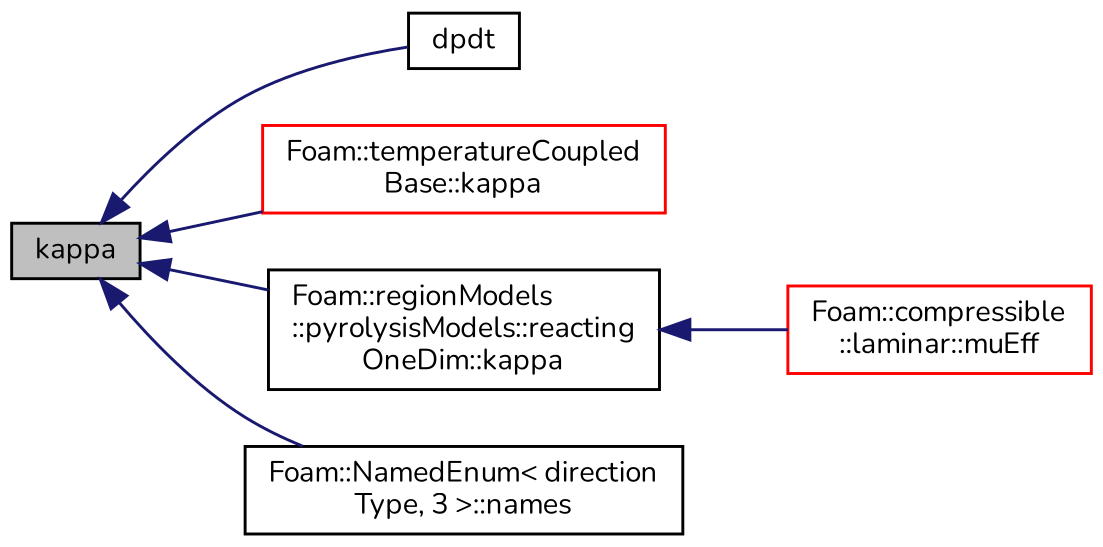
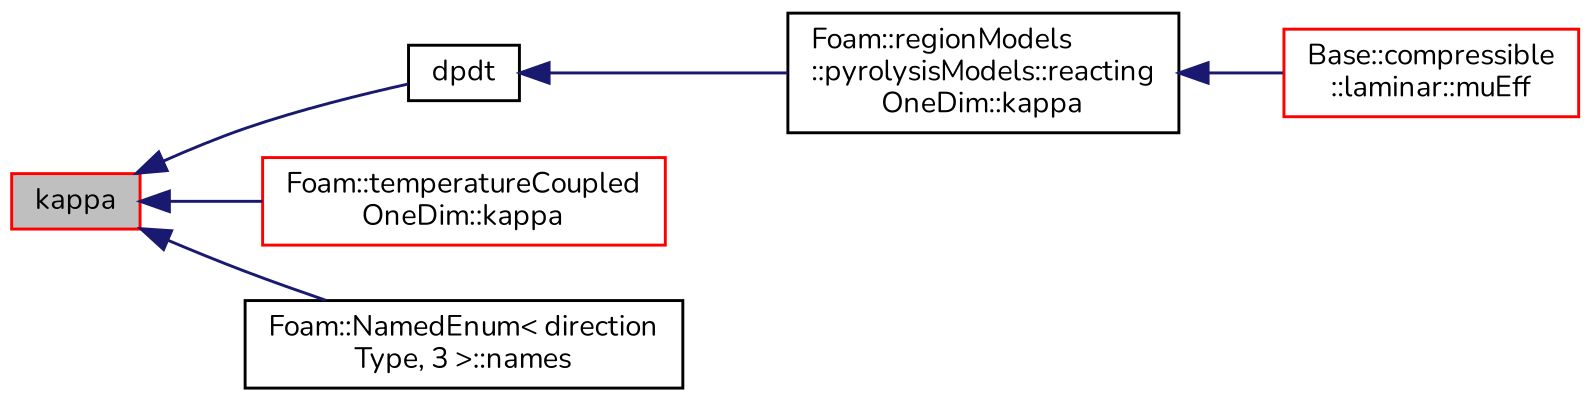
(464, 169) -> (464, 201)
(76, 251) -> (76, 201)
(219, 280) -> (669, 73)
(940, 330) -> (1431, 73)
